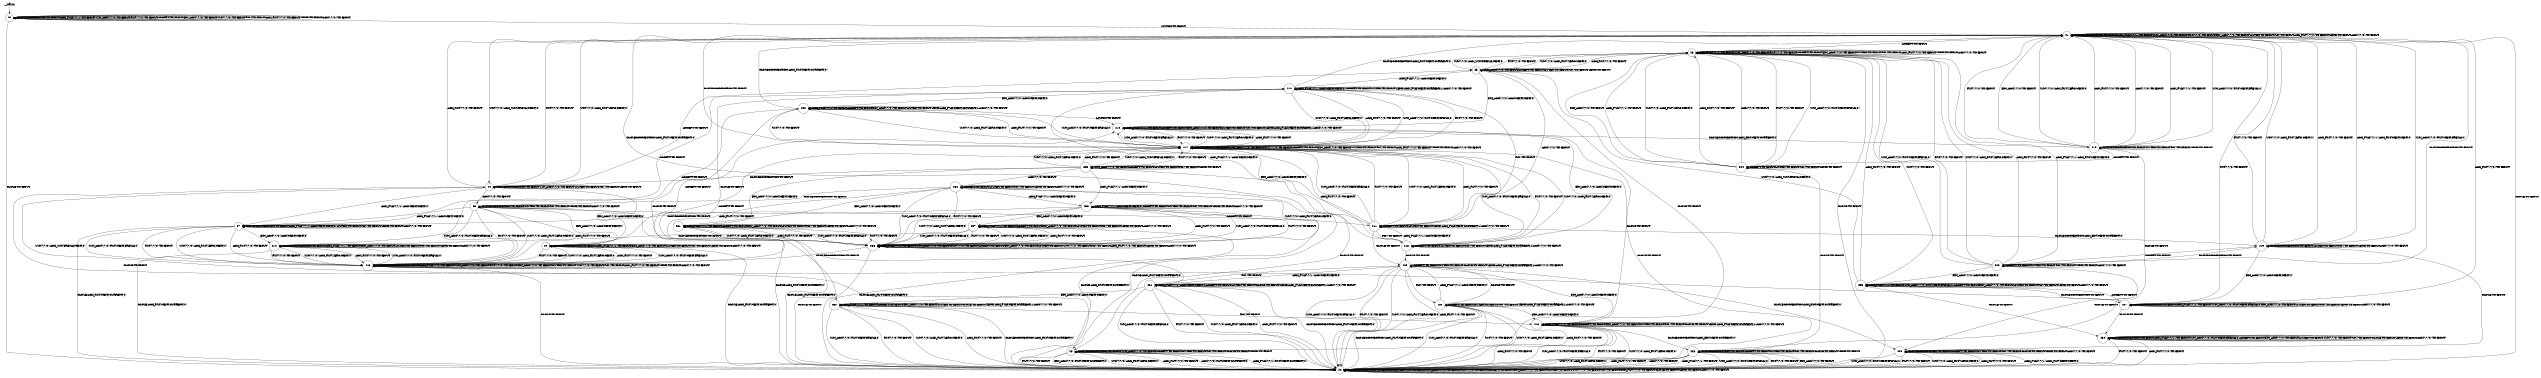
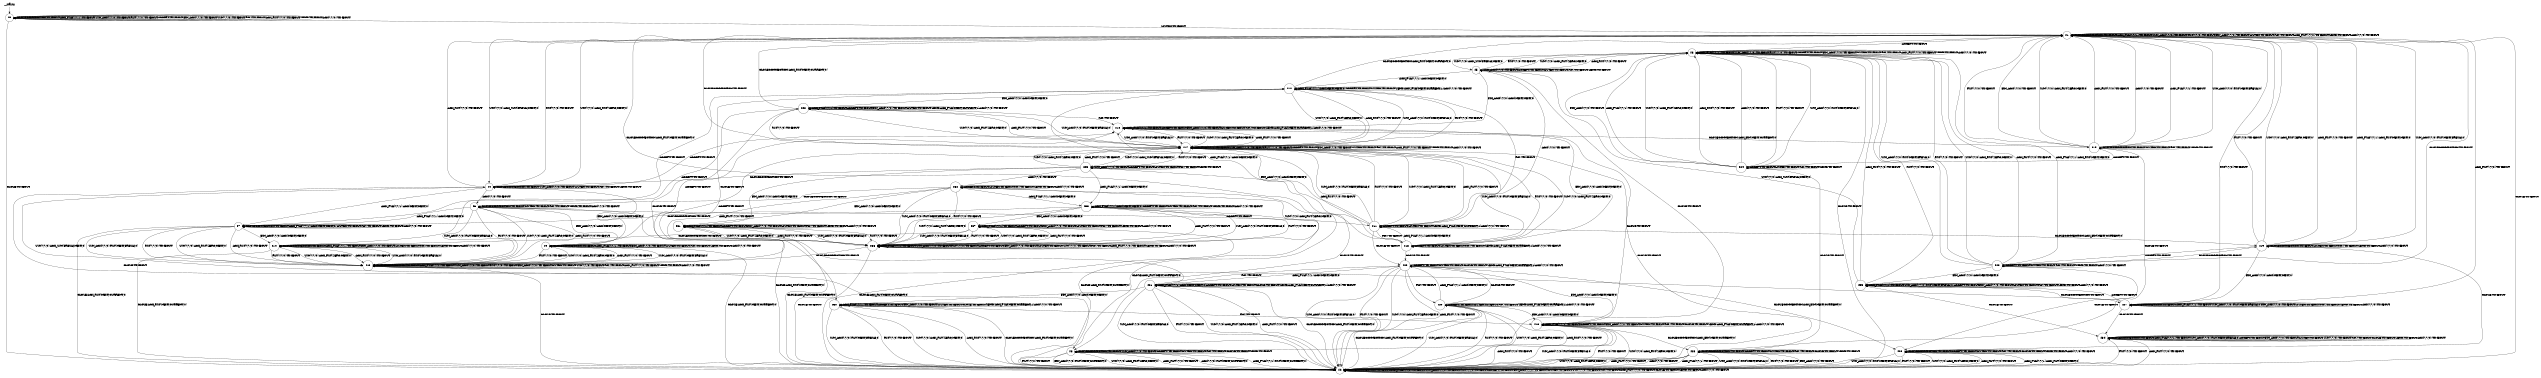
(965, 86) -> (798, 137)
(1108, 118) -> (1108, 118)
